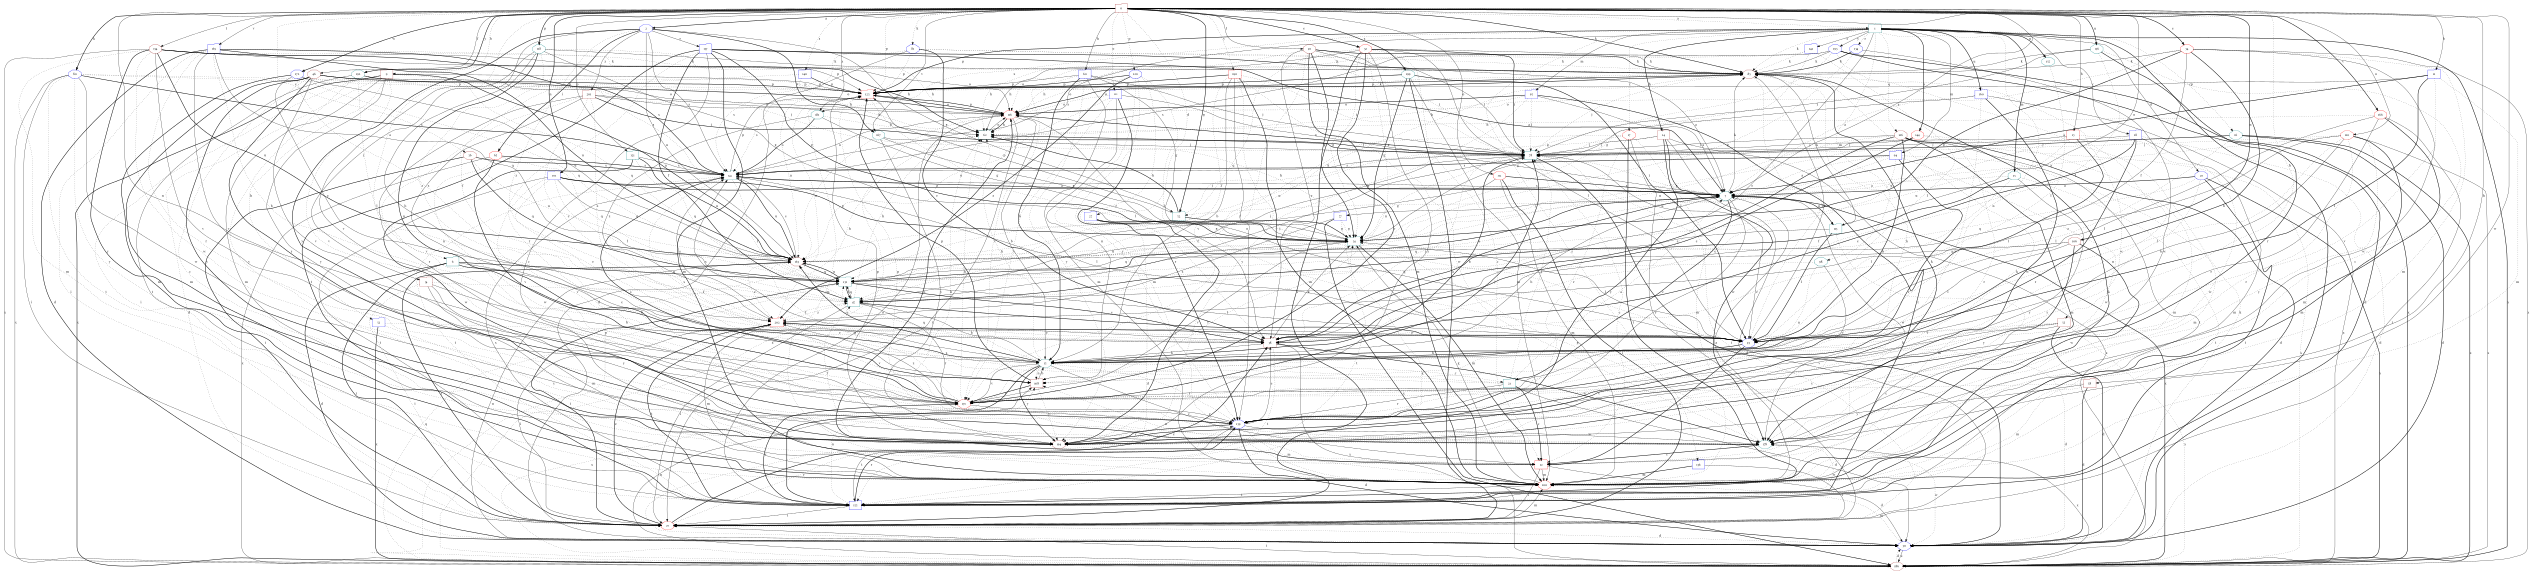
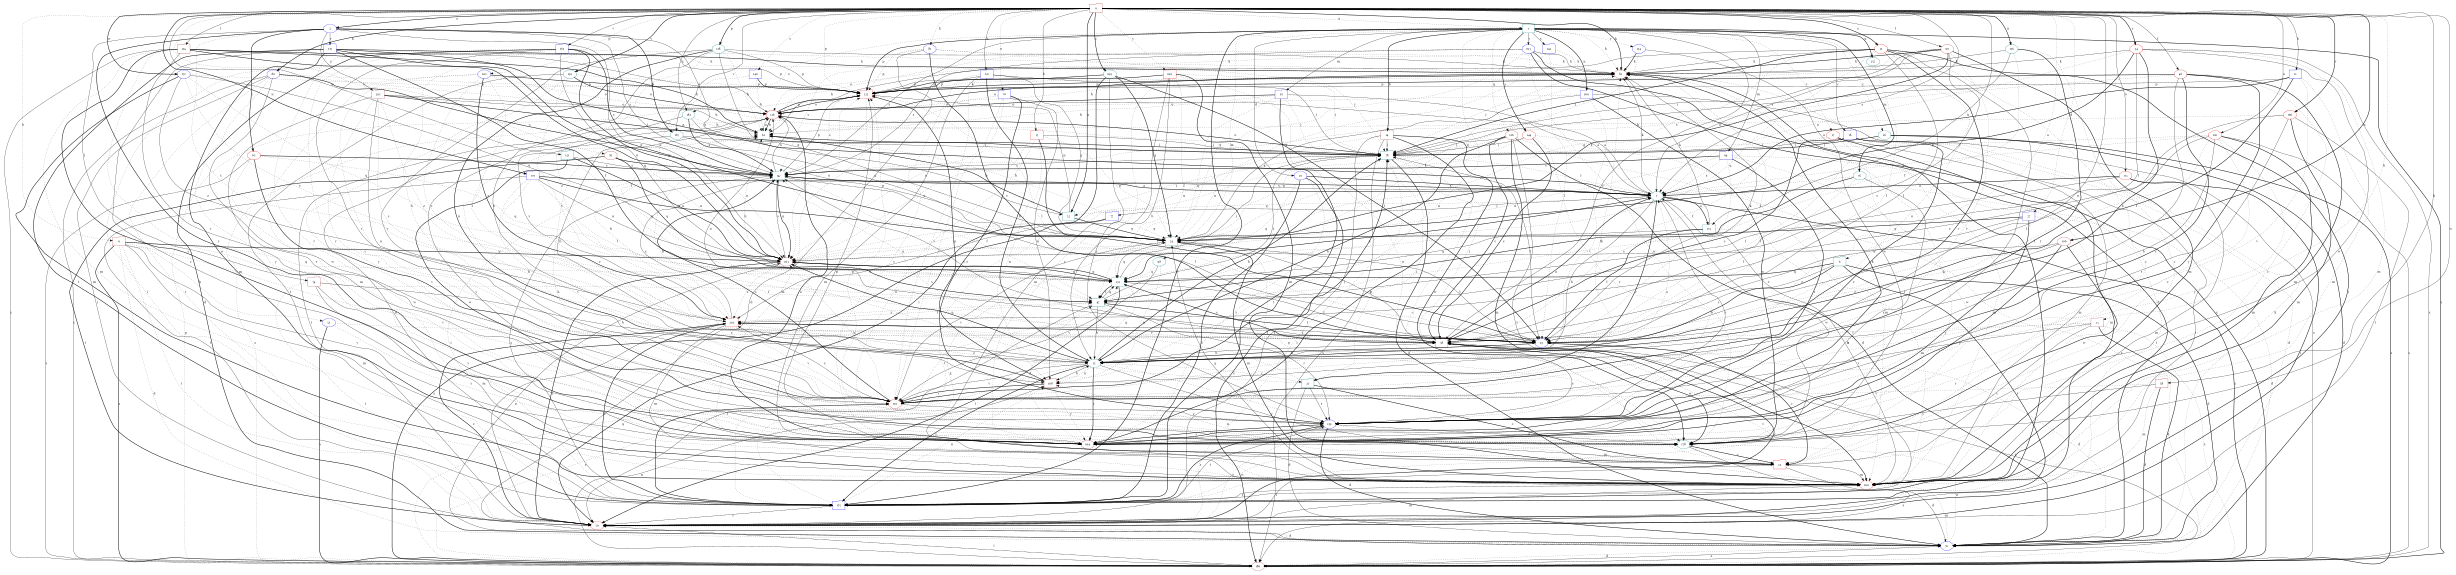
(155, 49) -> (184, 49)
(626, 77) -> (792, 71)
(660, 97) -> none
(379, 323) -> (329, 323)
(1339, 342) -> (1240, 262)
(1698, 465) -> none
